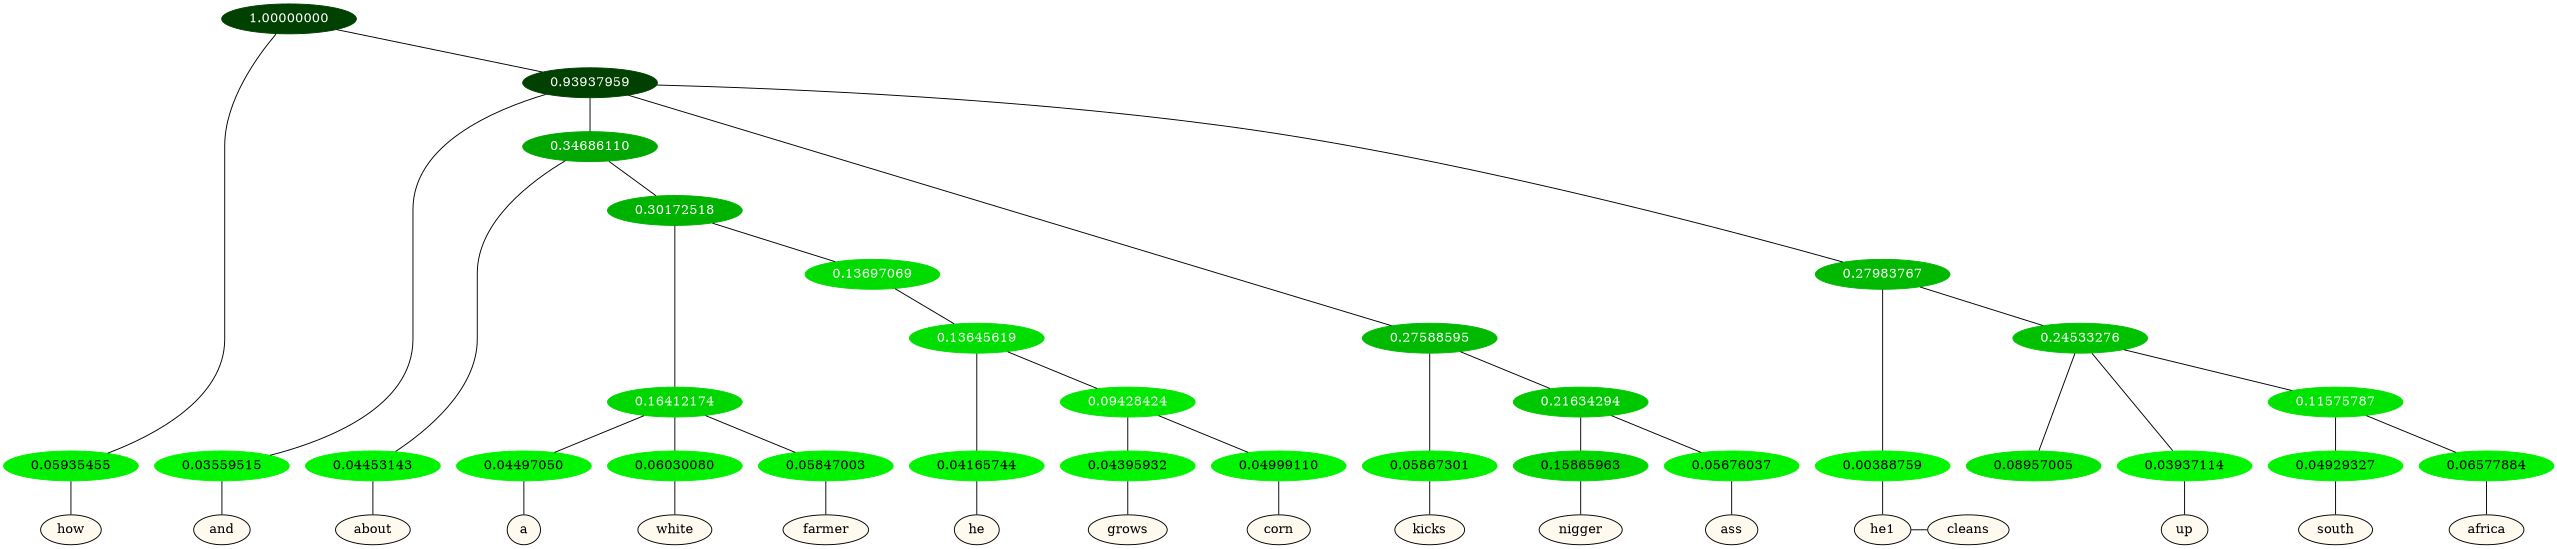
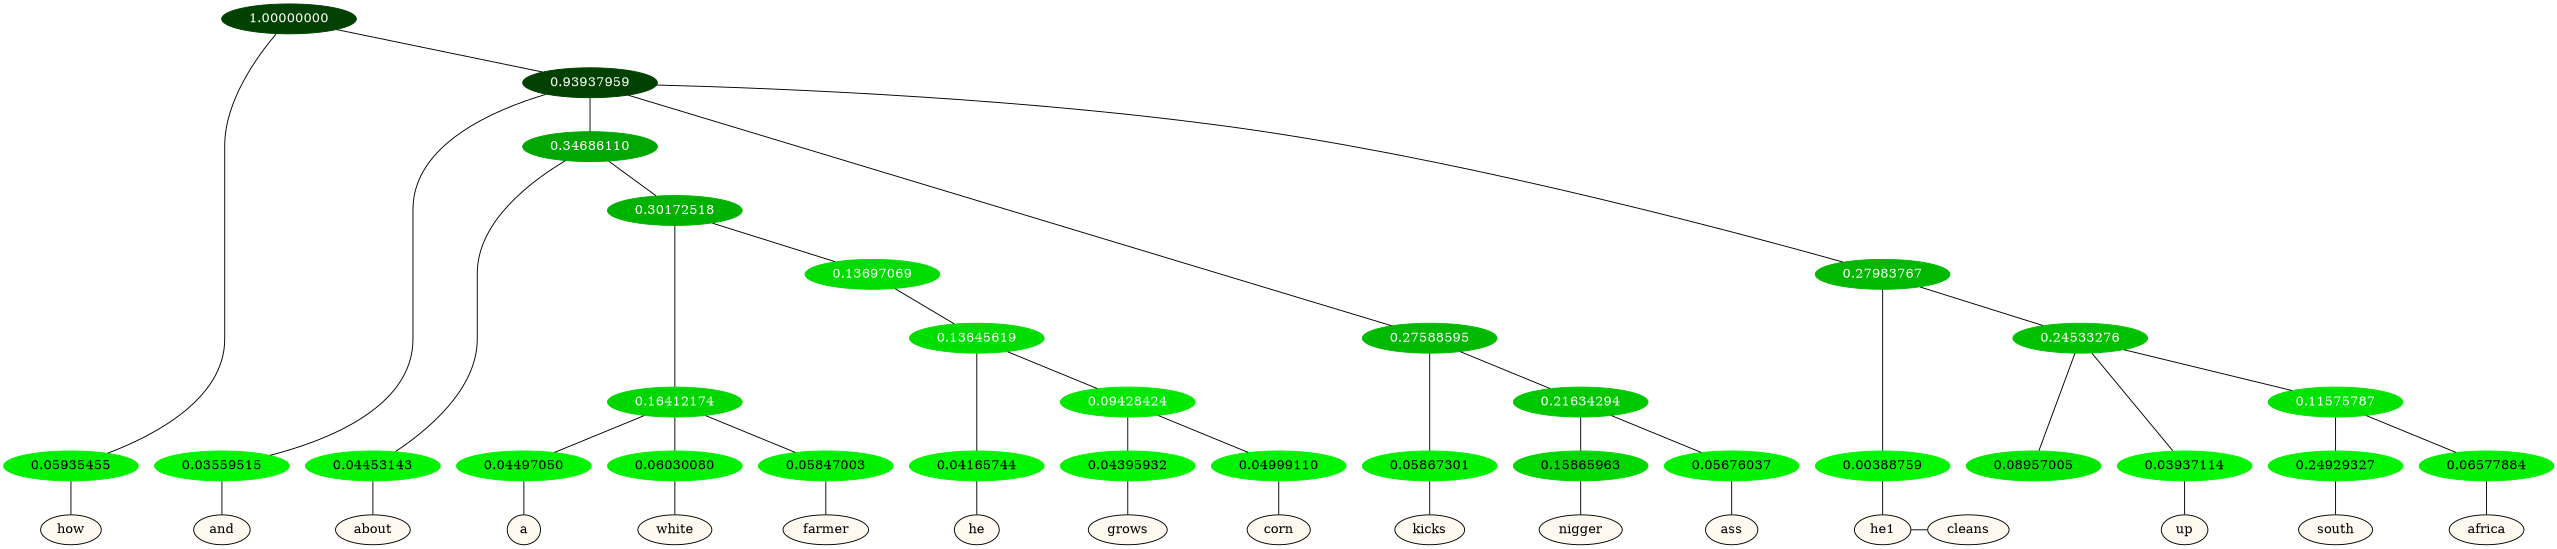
(2336, 466) -> (2336, 466)
